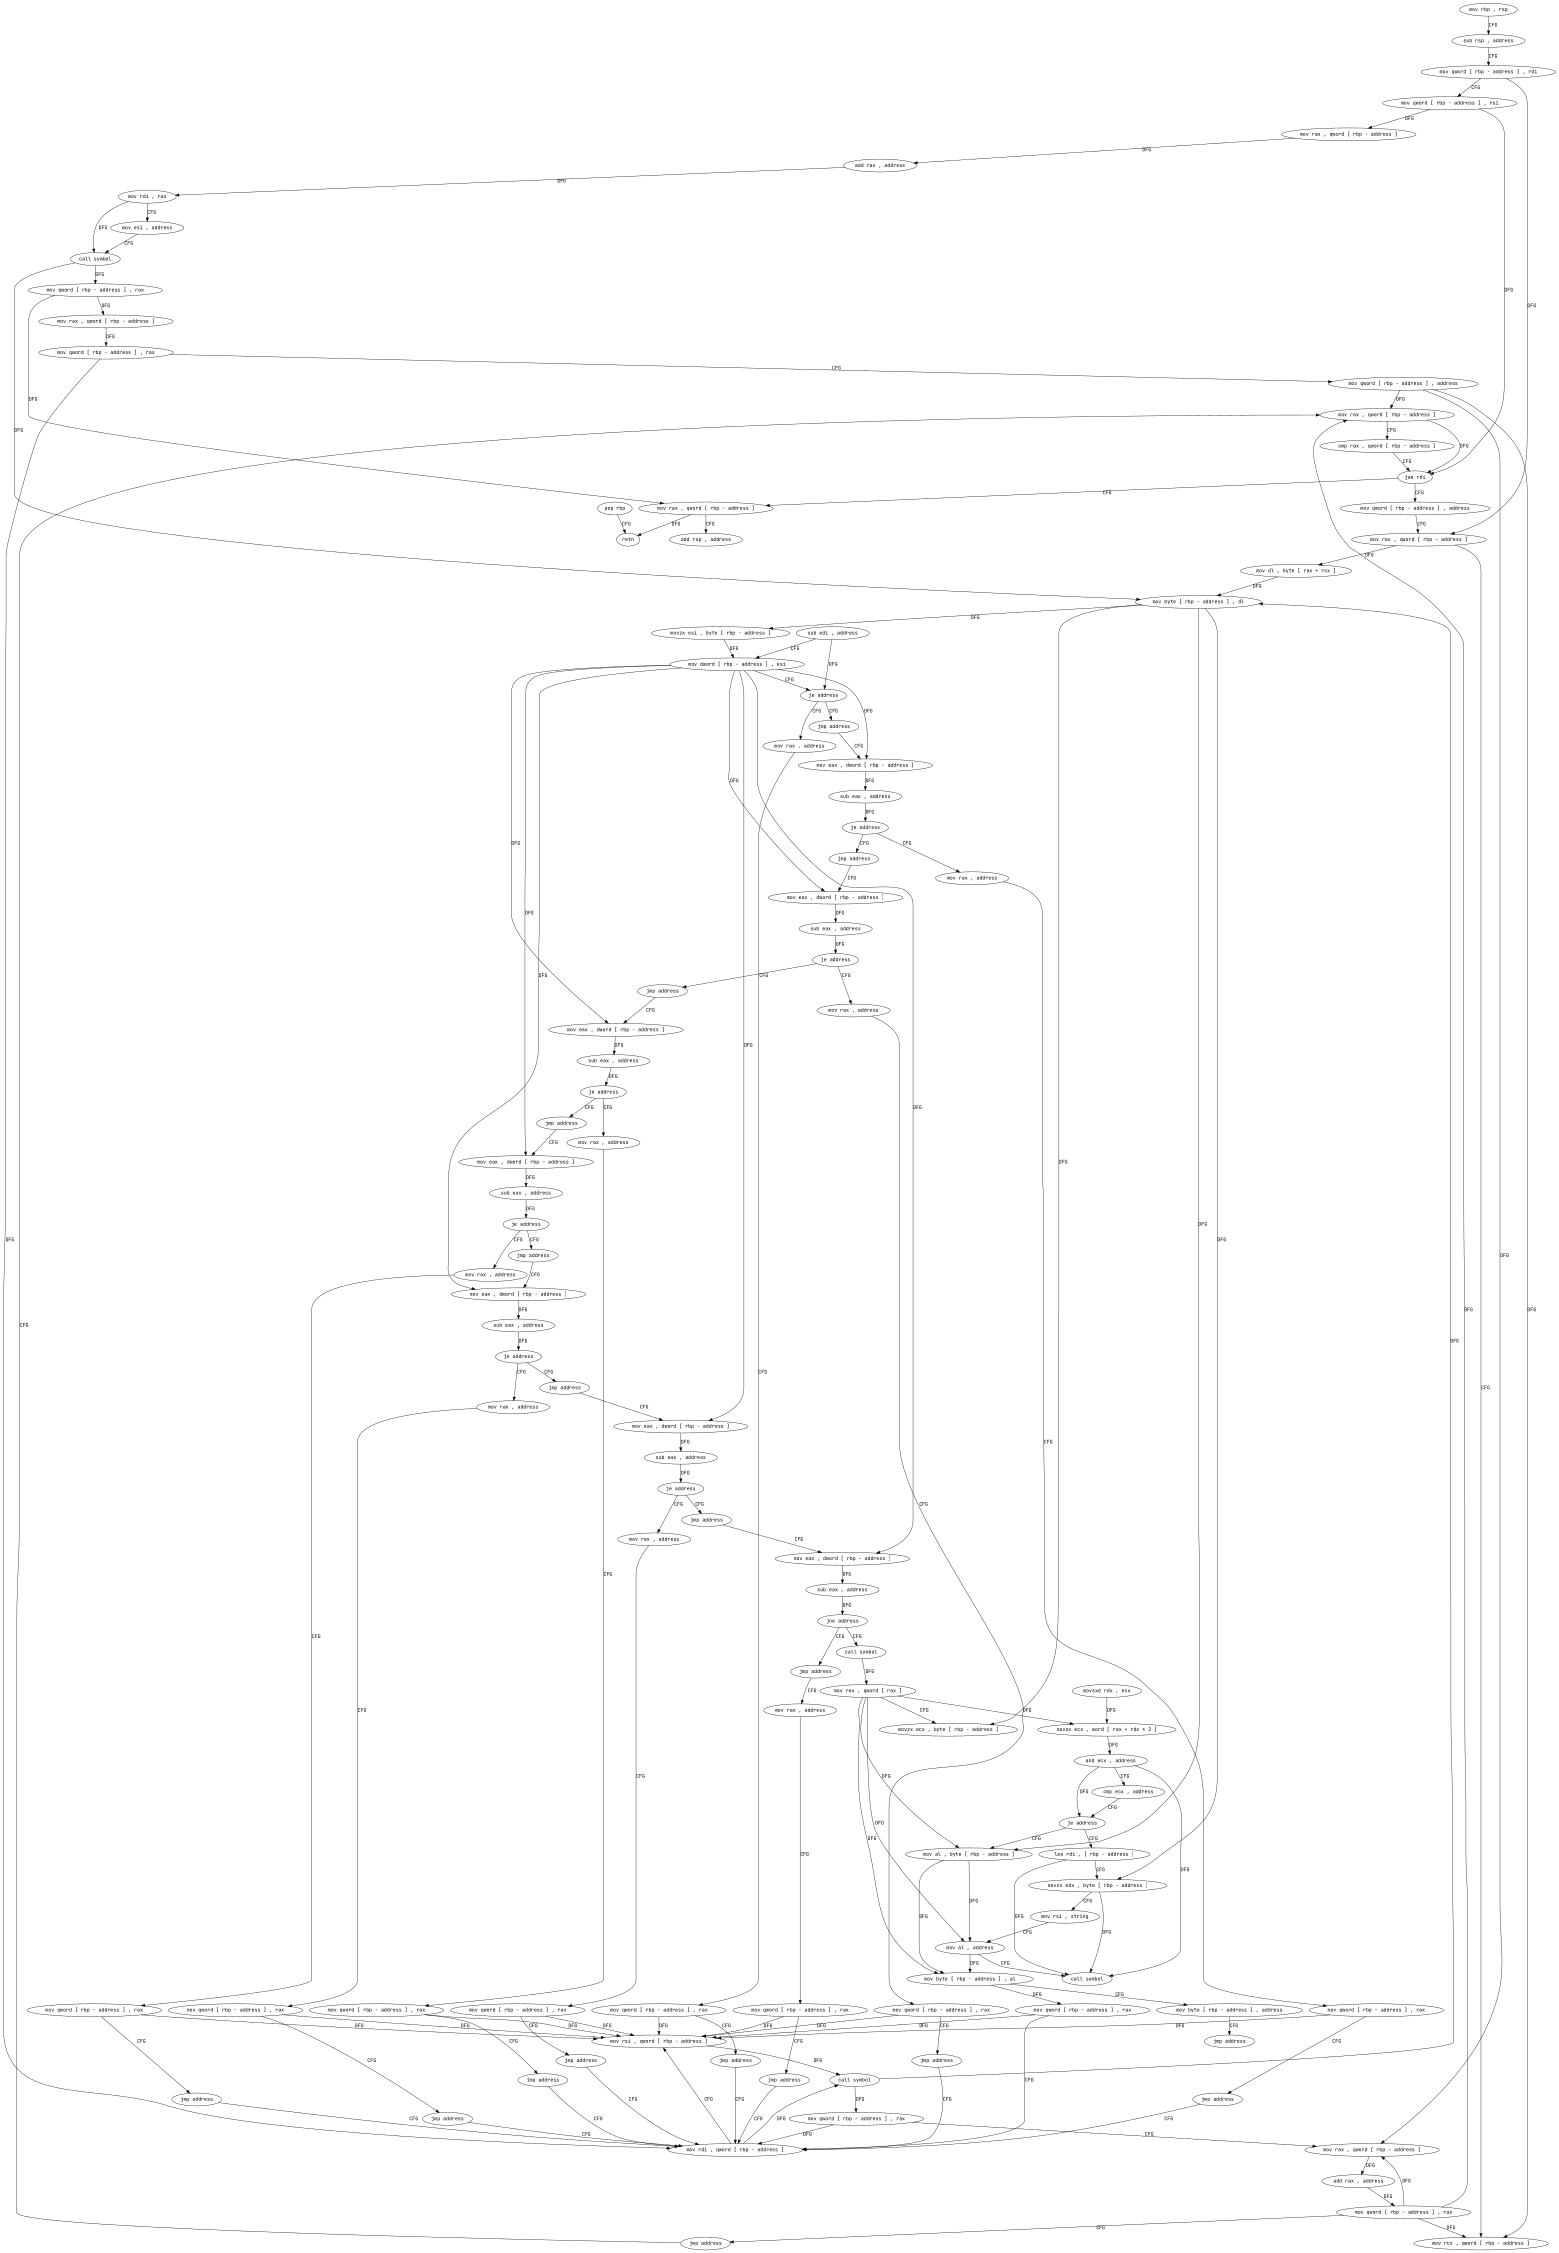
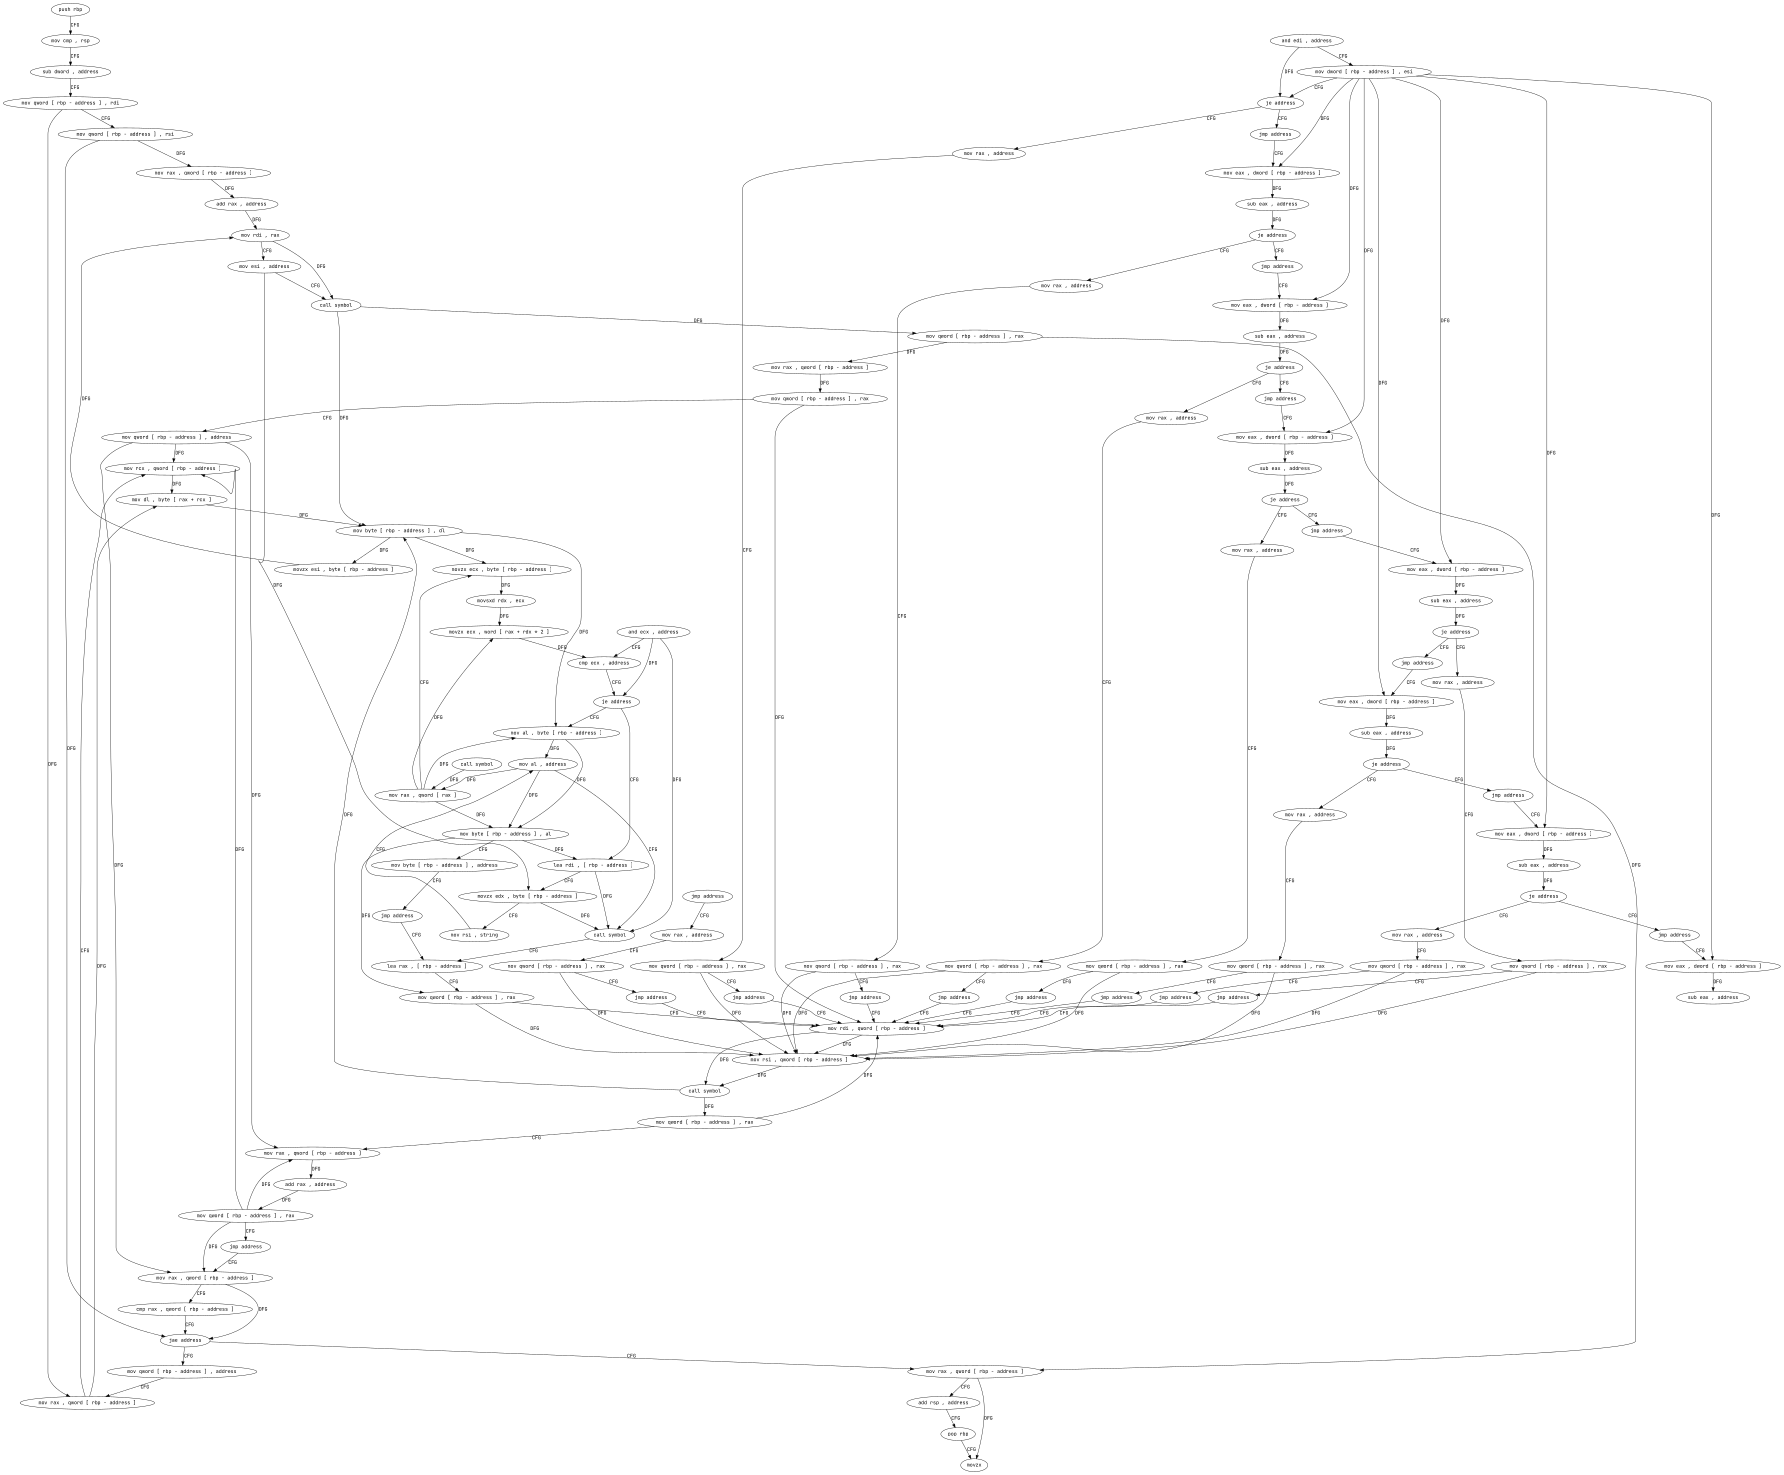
none -> (71, 10)
(1489, 10) -> (71, 41)
(1489, 41) -> (71, 72)
(1415, 477) -> (185, 1341)
none -> (172, 482)
(628, 540) -> (974, 1465)
none -> (501, 584)
(833, 633) -> (1307, 41)
(728, 647) -> (77, 423)
none -> (548, 849)
none -> (427, 966)
(1217, 1265) -> (297, 636)
none -> (950, 1417)
(842, 1621) -> none
(1109, 1743) -> (551, 647)
(877, 1833) -> (480, 775)
